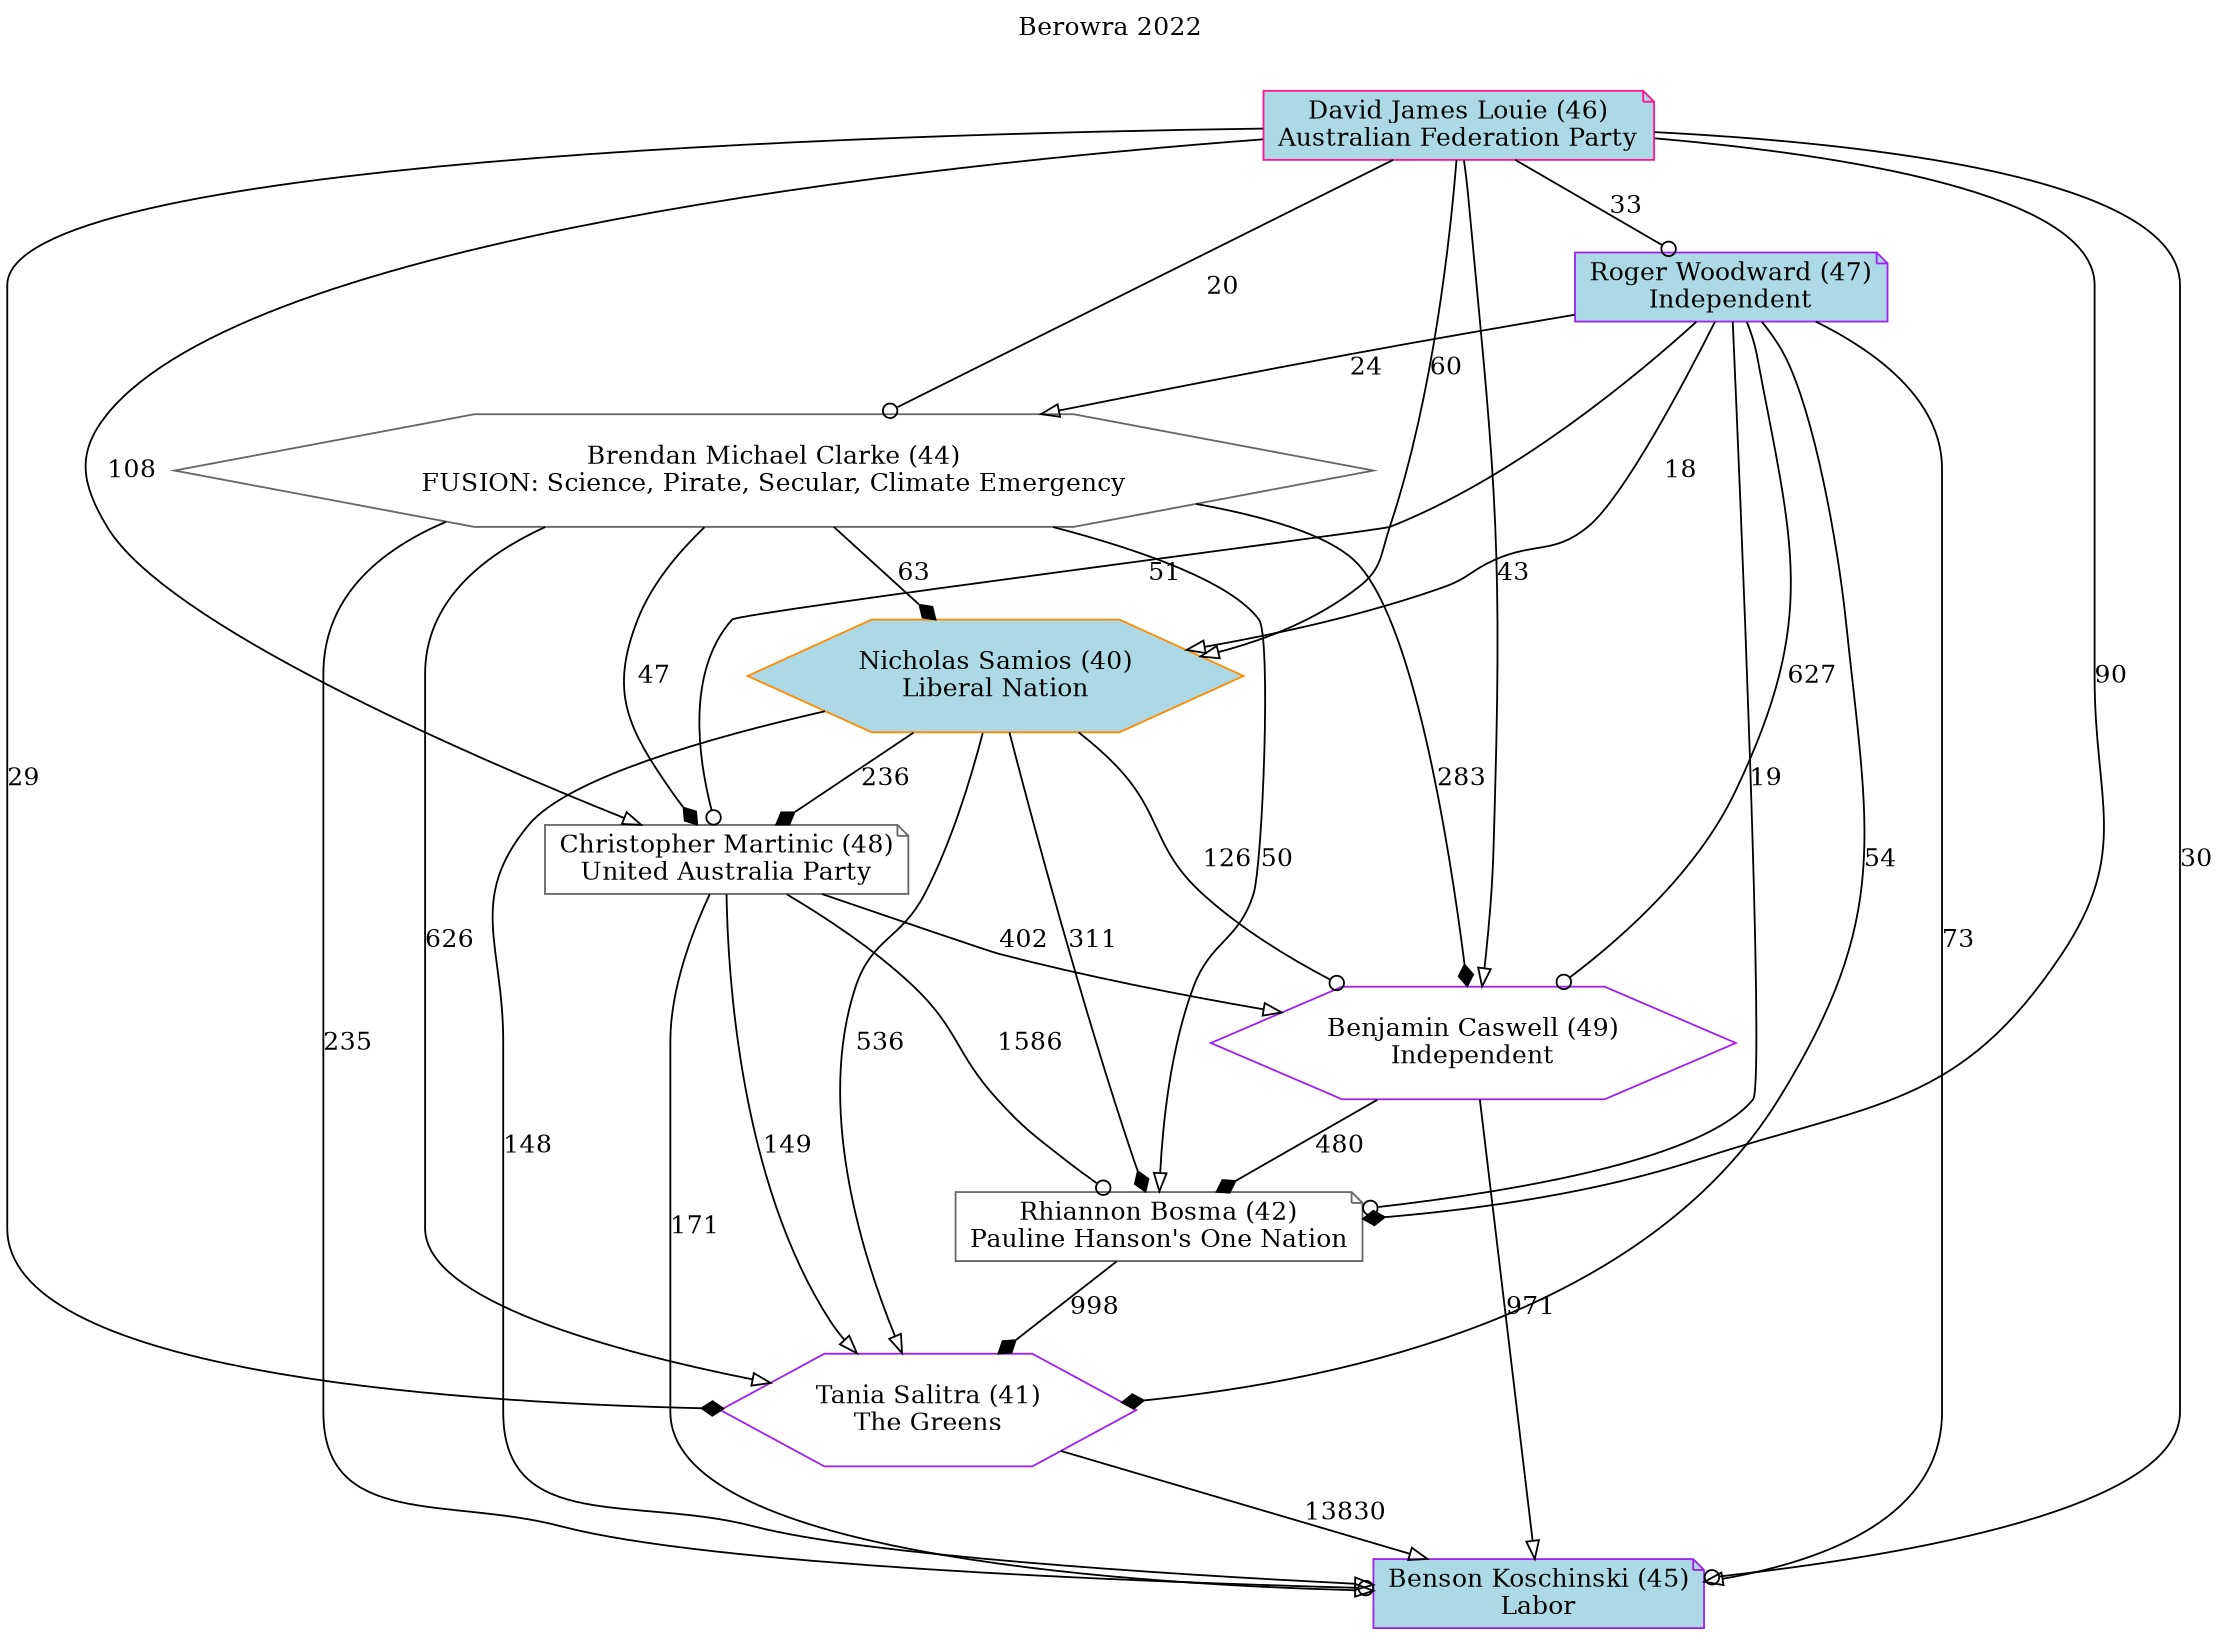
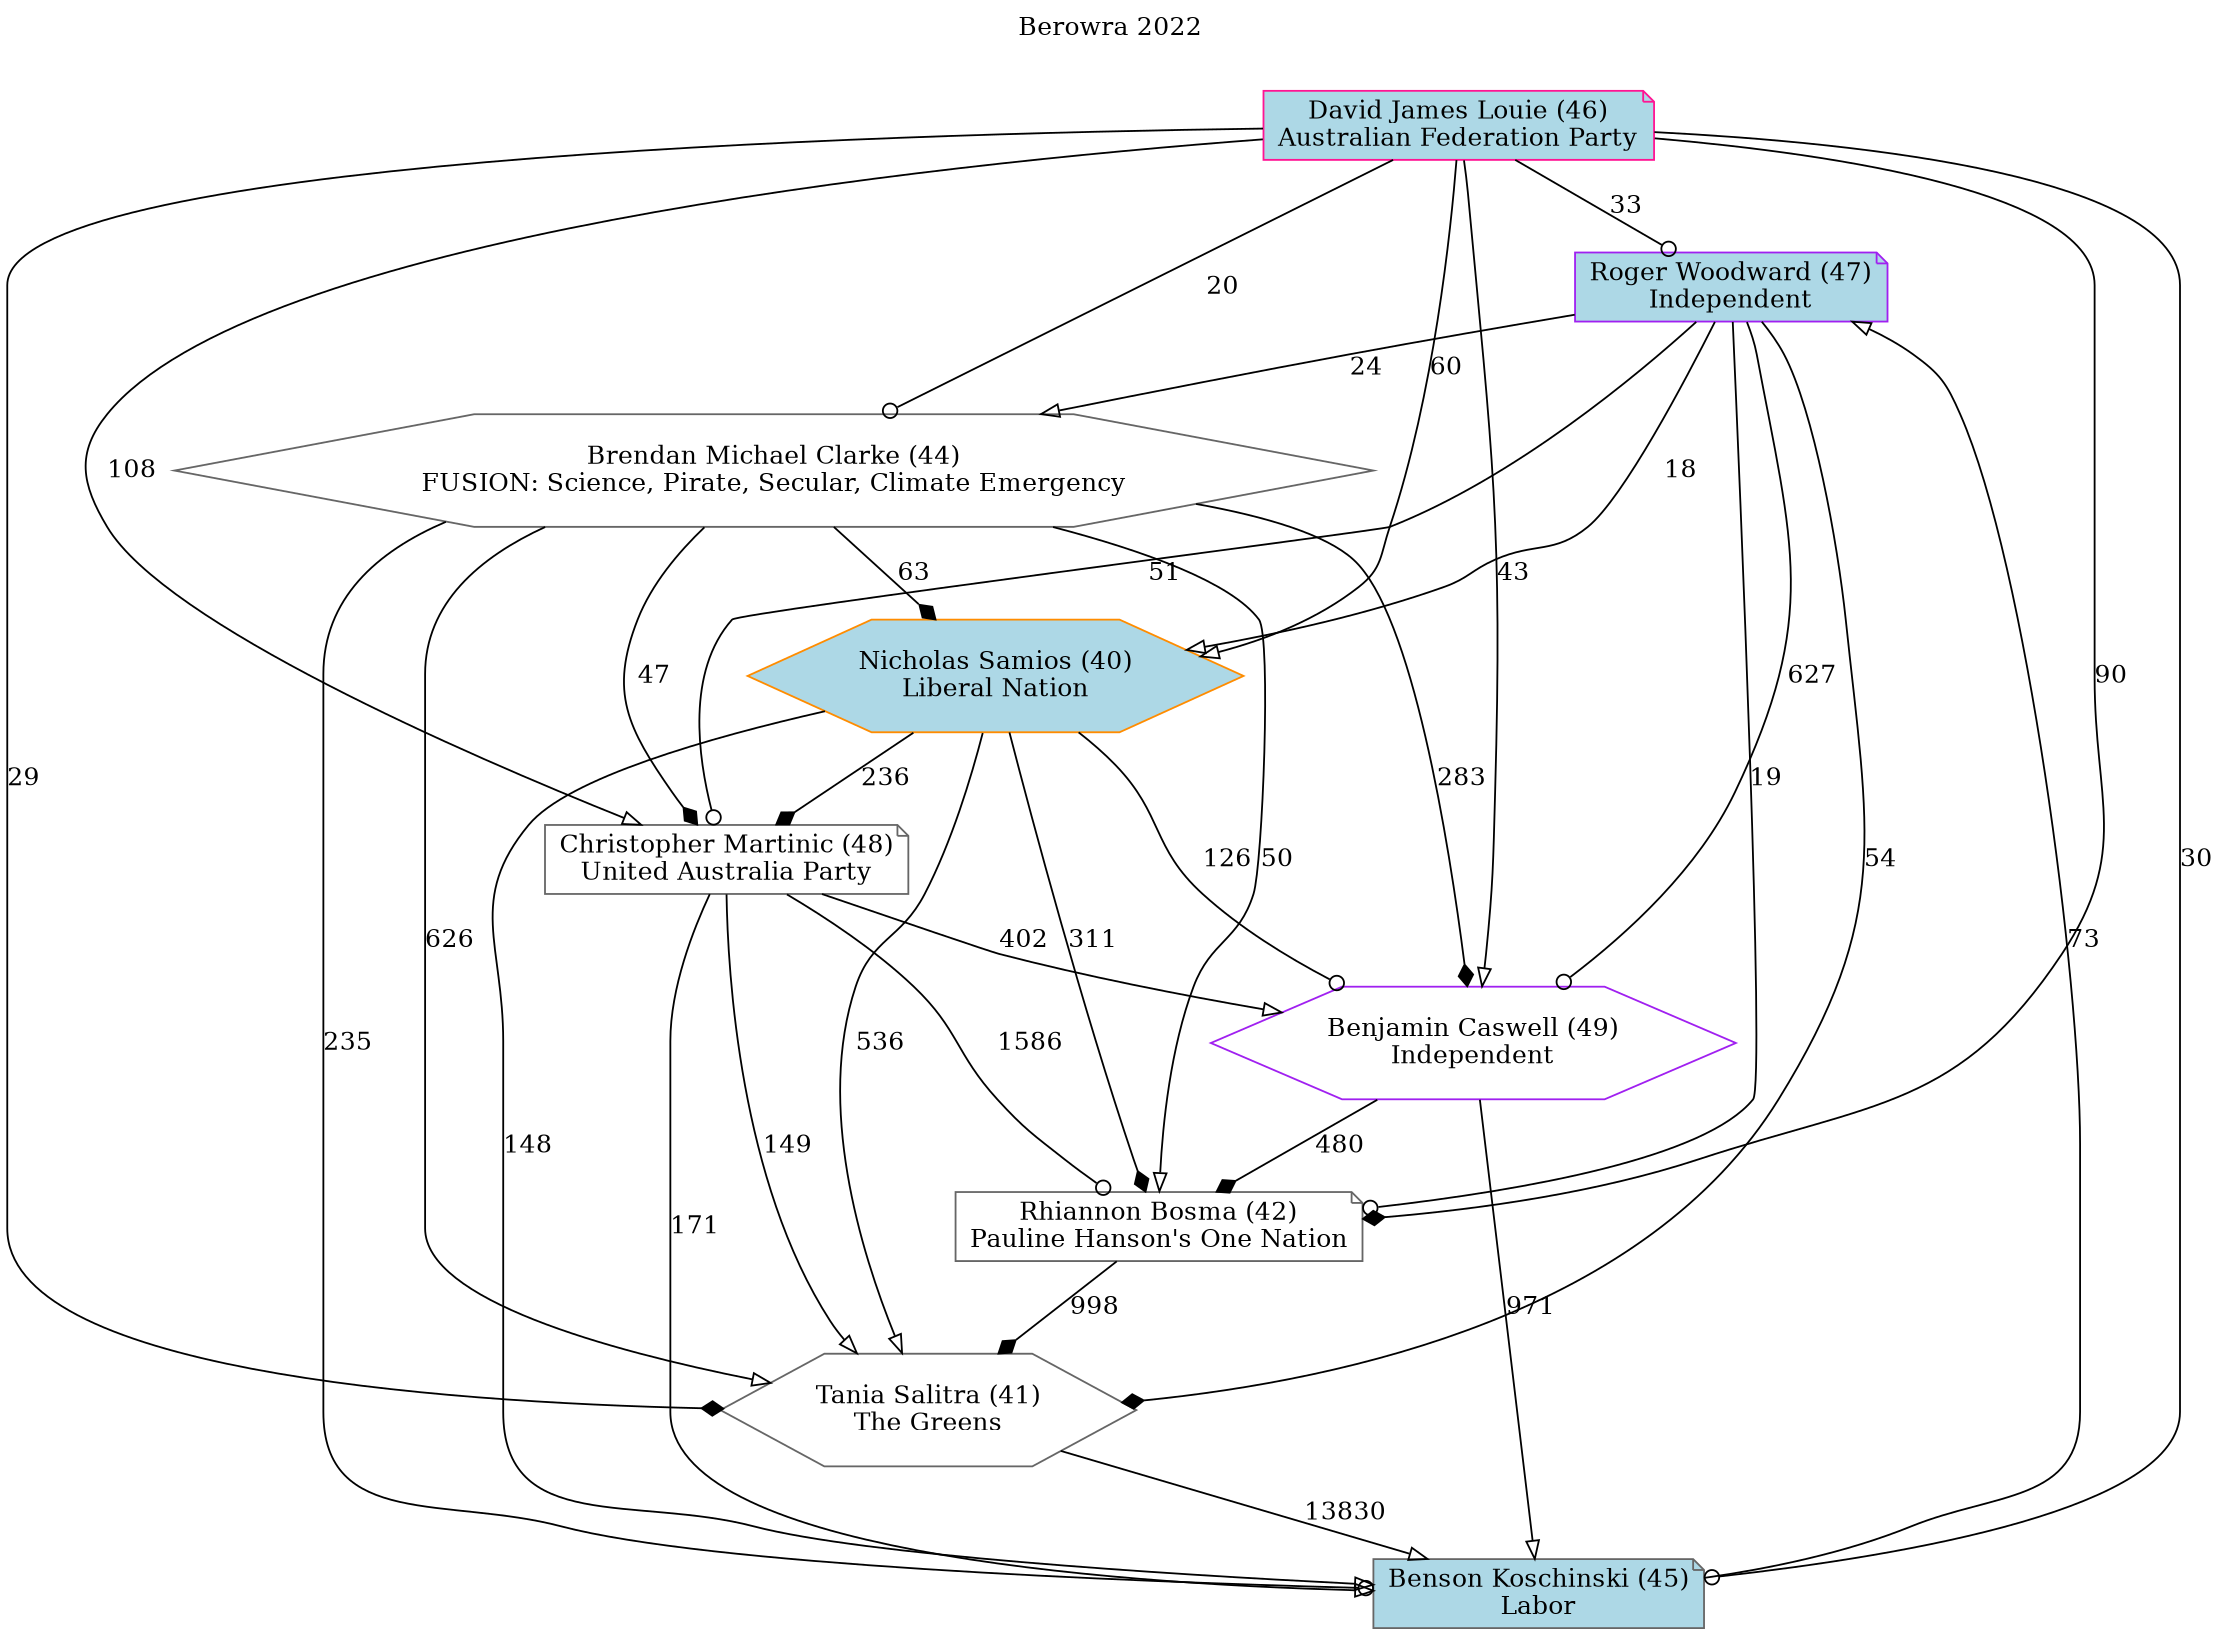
(1942, 988) -> (2077, 1061)
(928, 1410) -> (928, 1410)
(1539, 1594) -> (1539, 1594)
